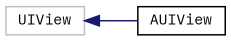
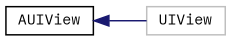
(118, 21) -> (128, 21)
